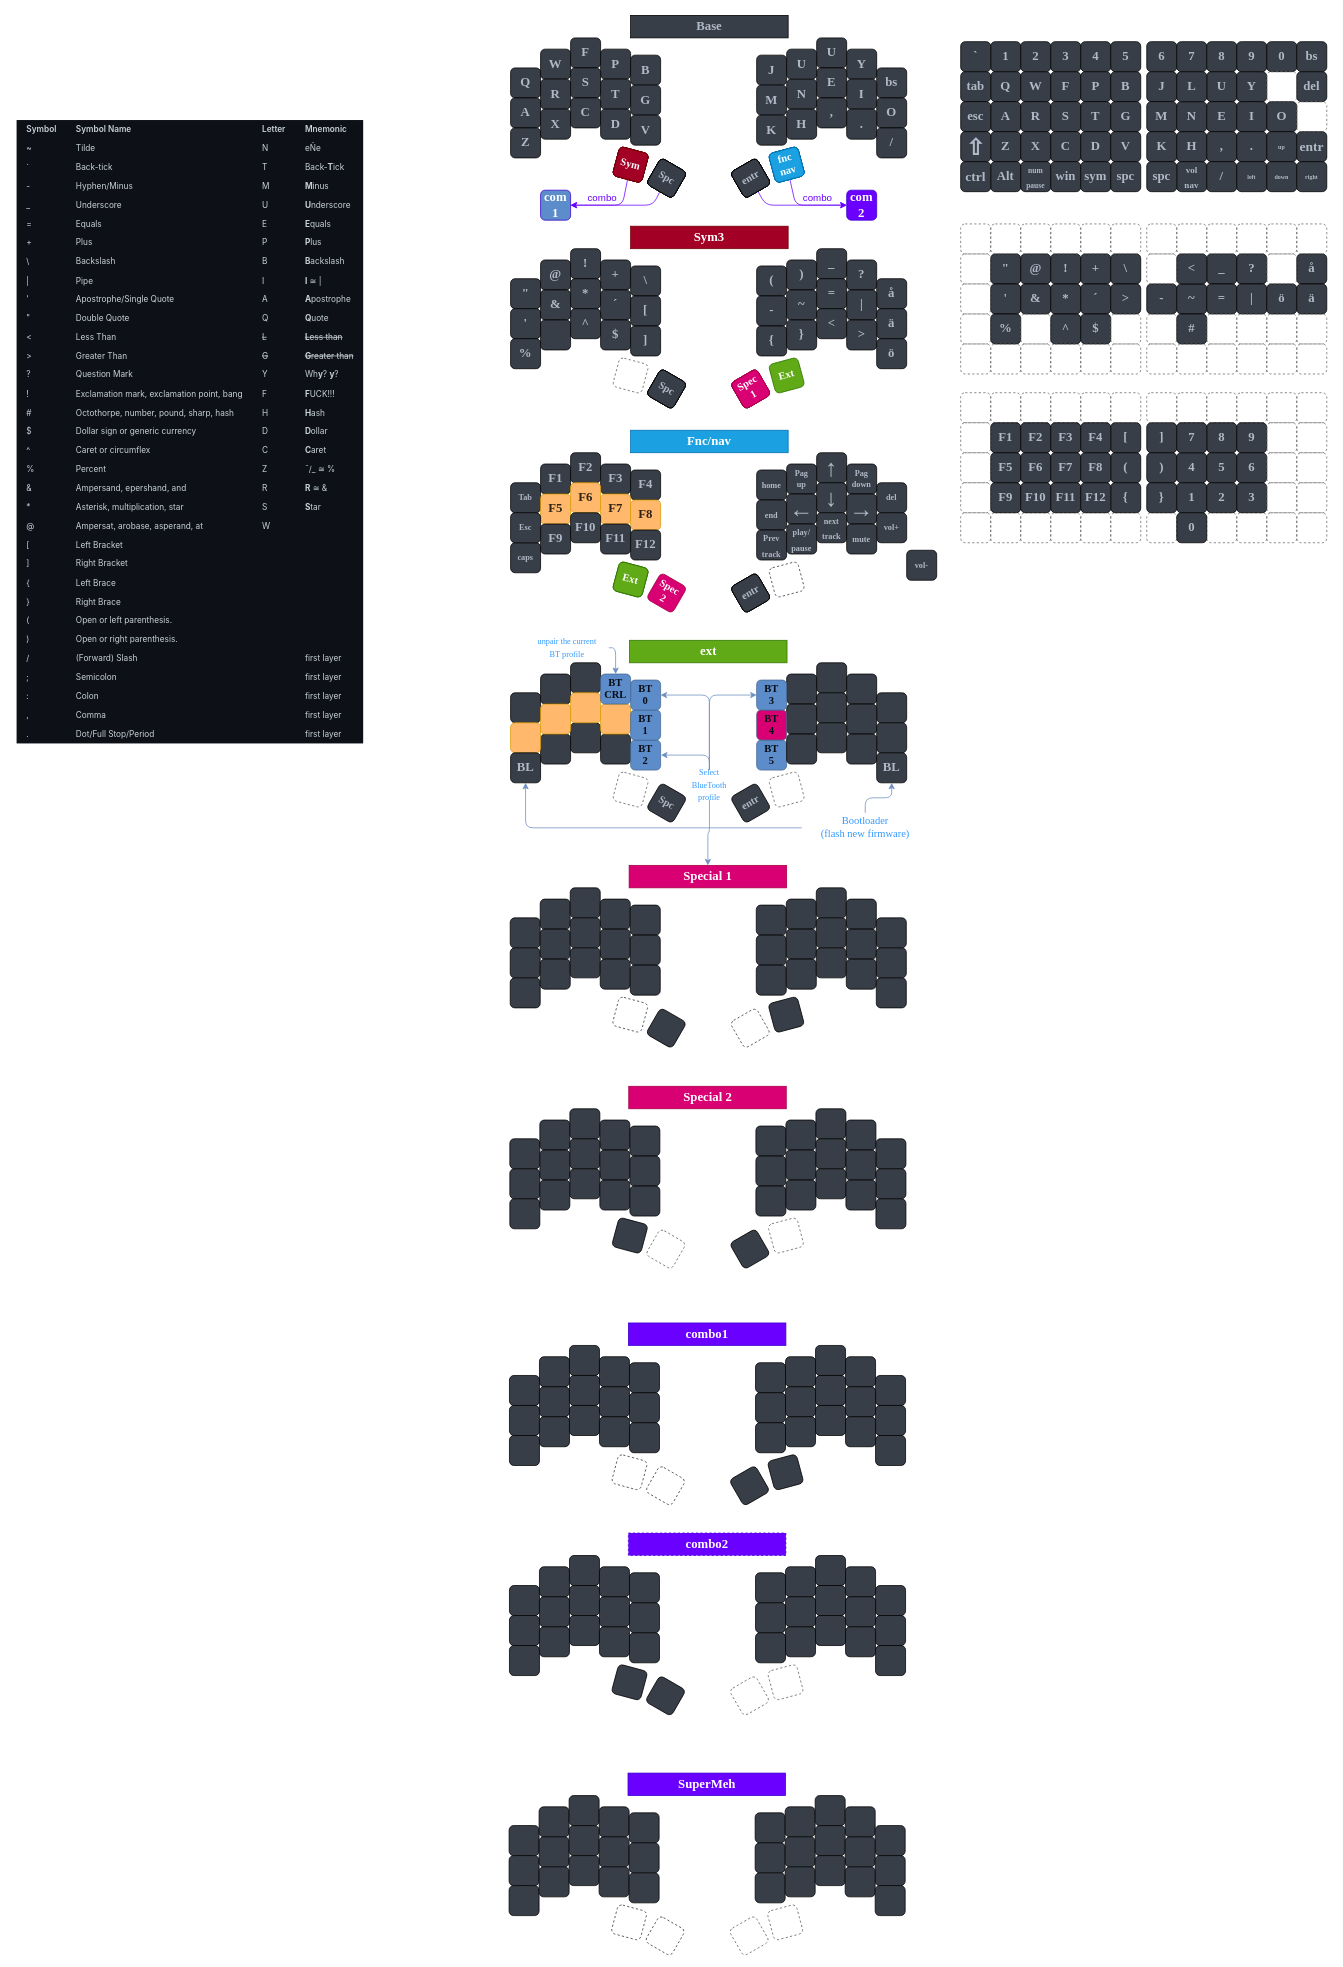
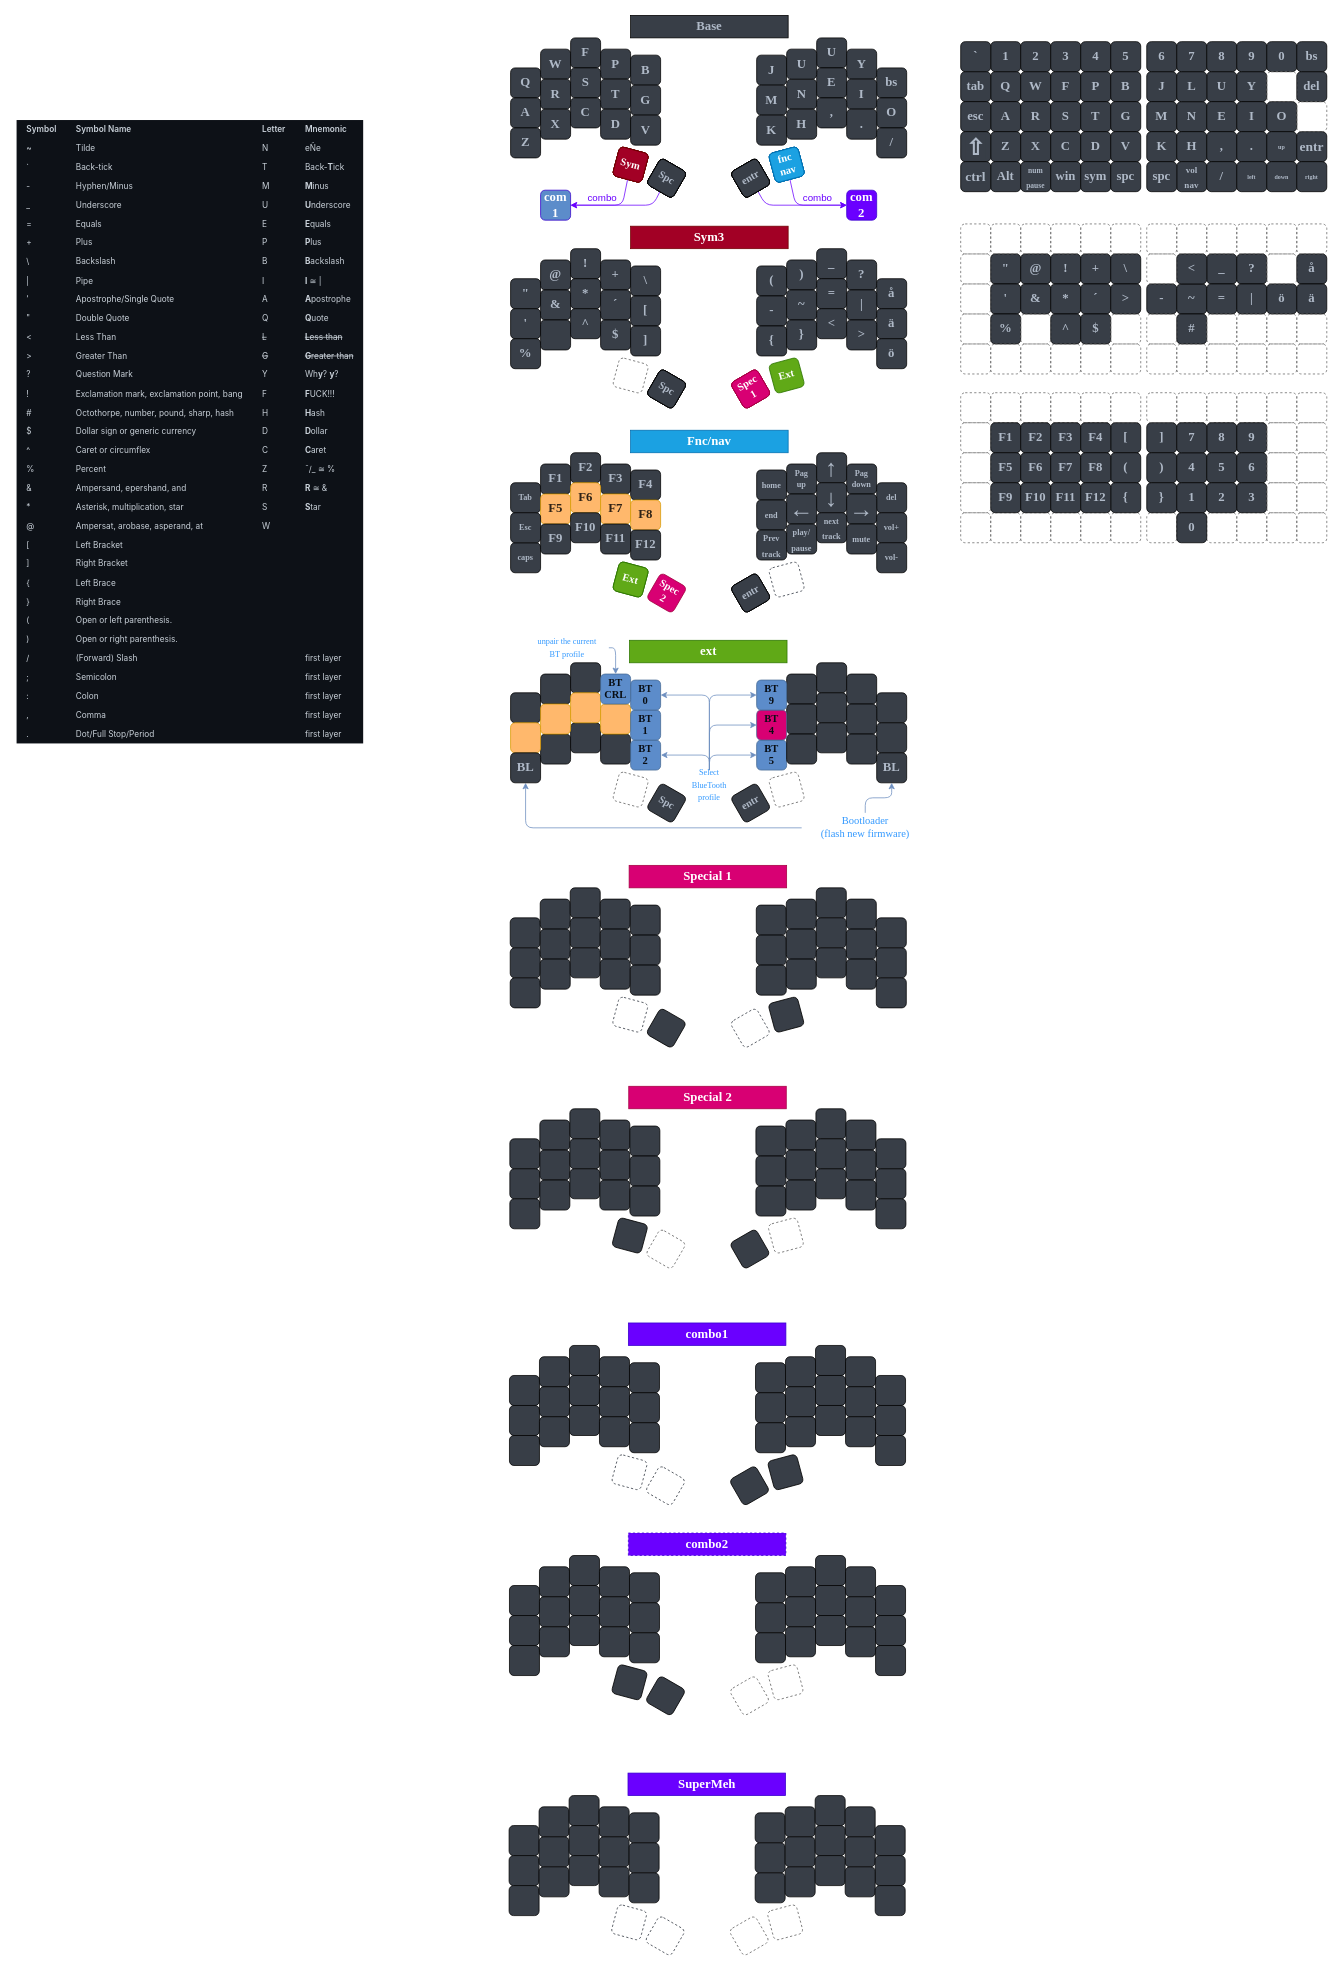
(921, 565) -> (891, 558)
(771, 695) -> (771, 695)
none -> (713, 726)
(709, 820) -> (713, 756)
